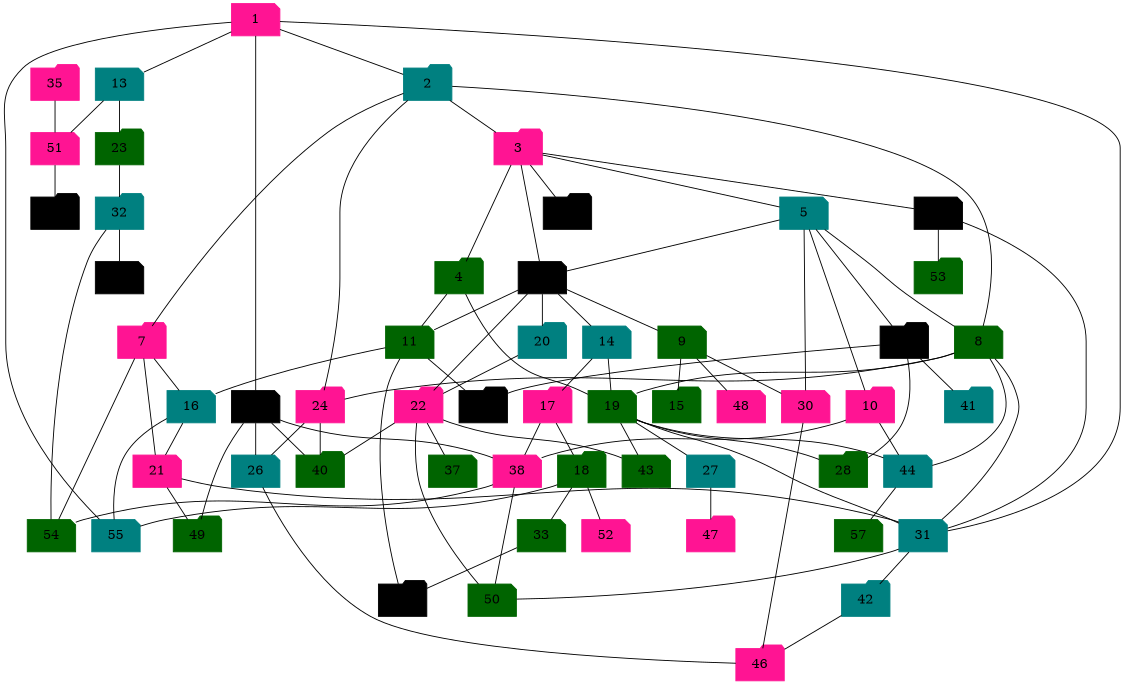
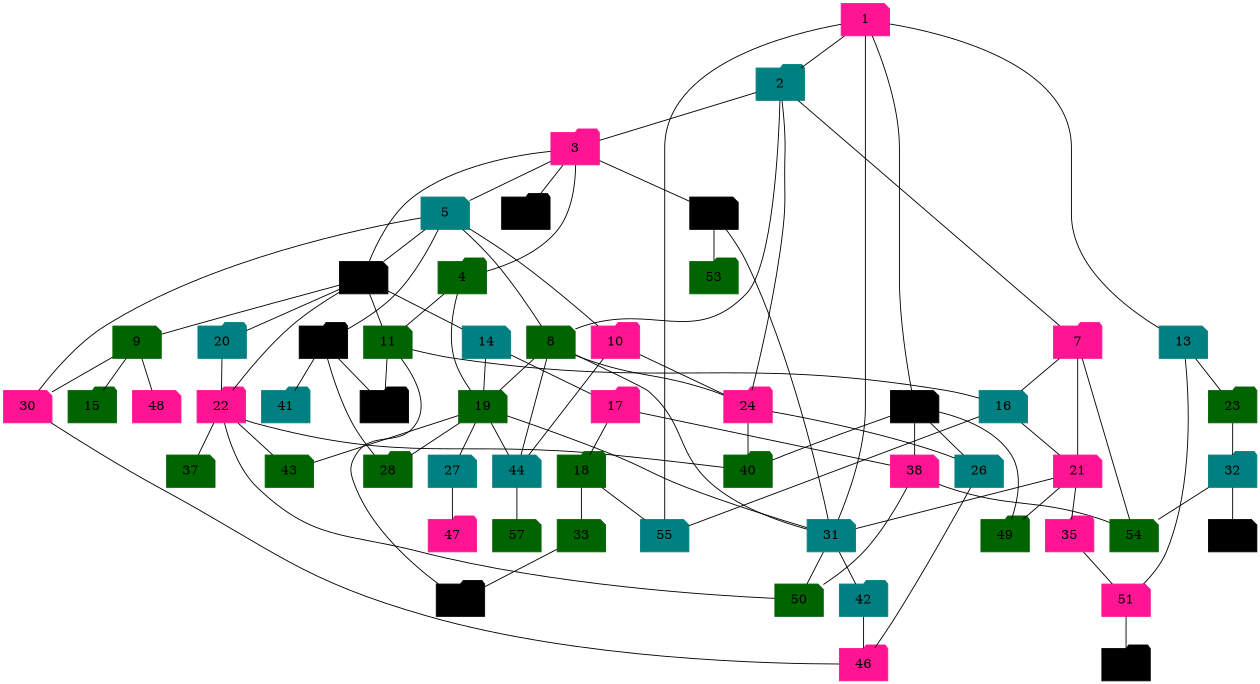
(648, 439) -> (690, 378)
none -> (1074, 504)
(606, 536) -> none
